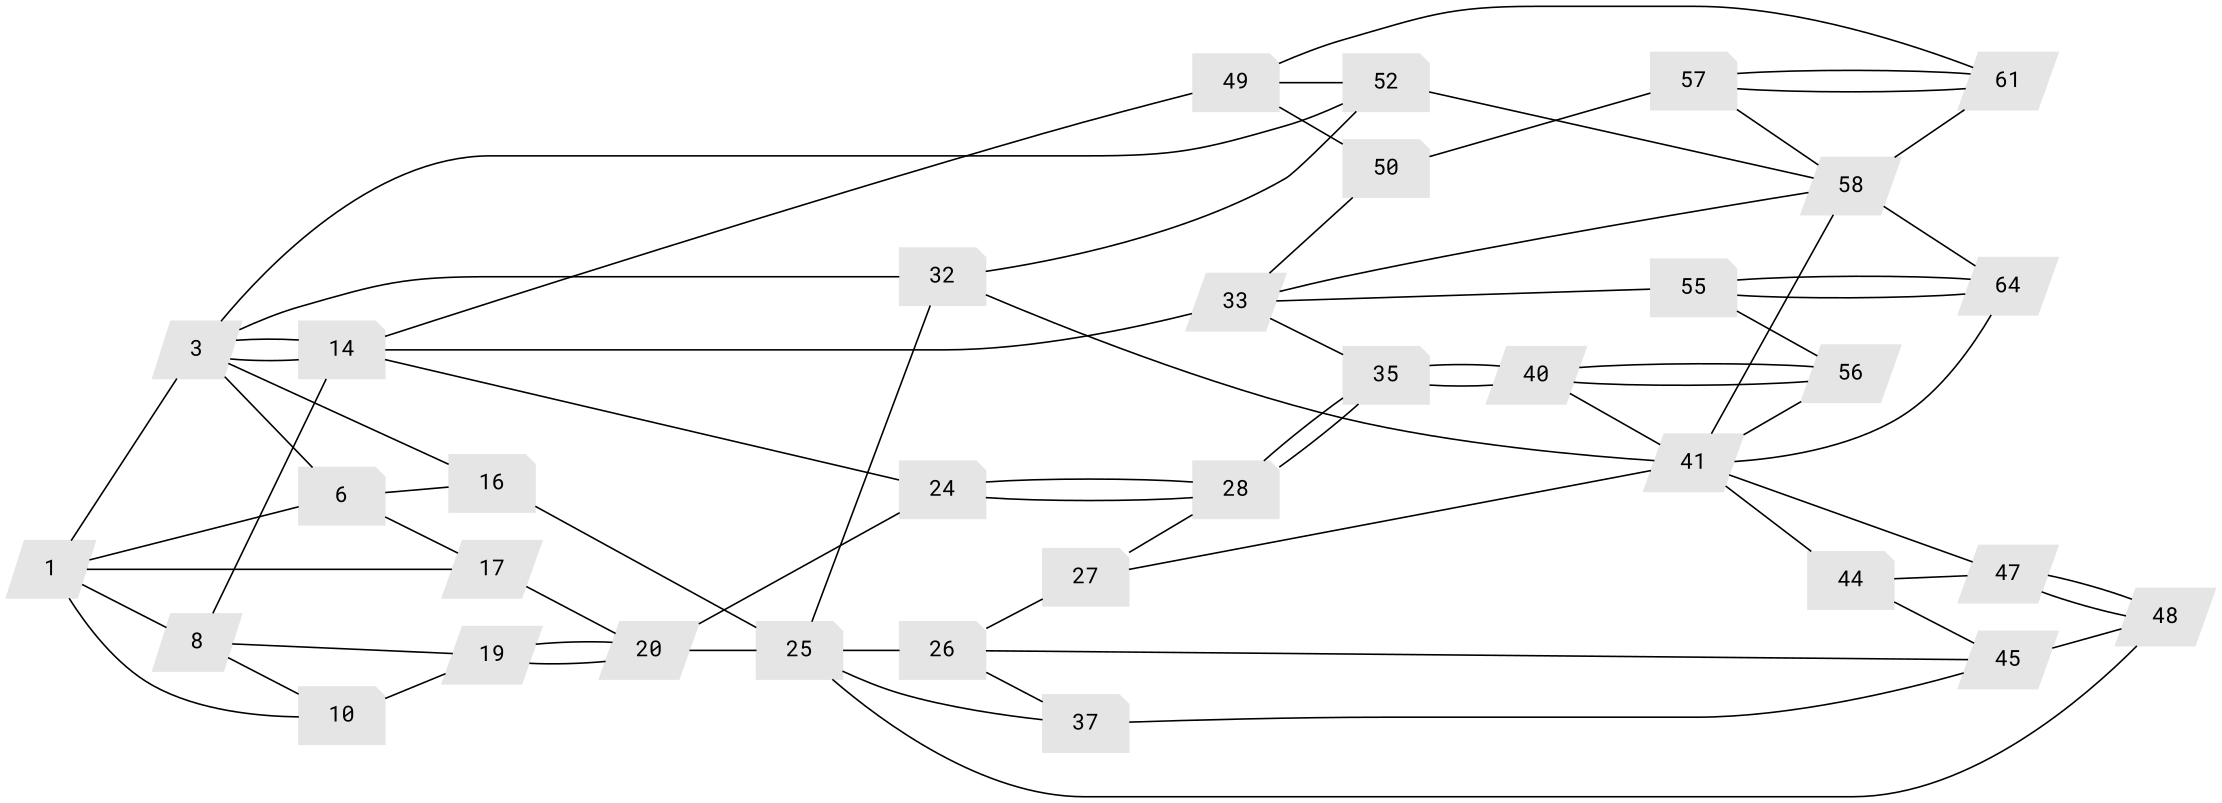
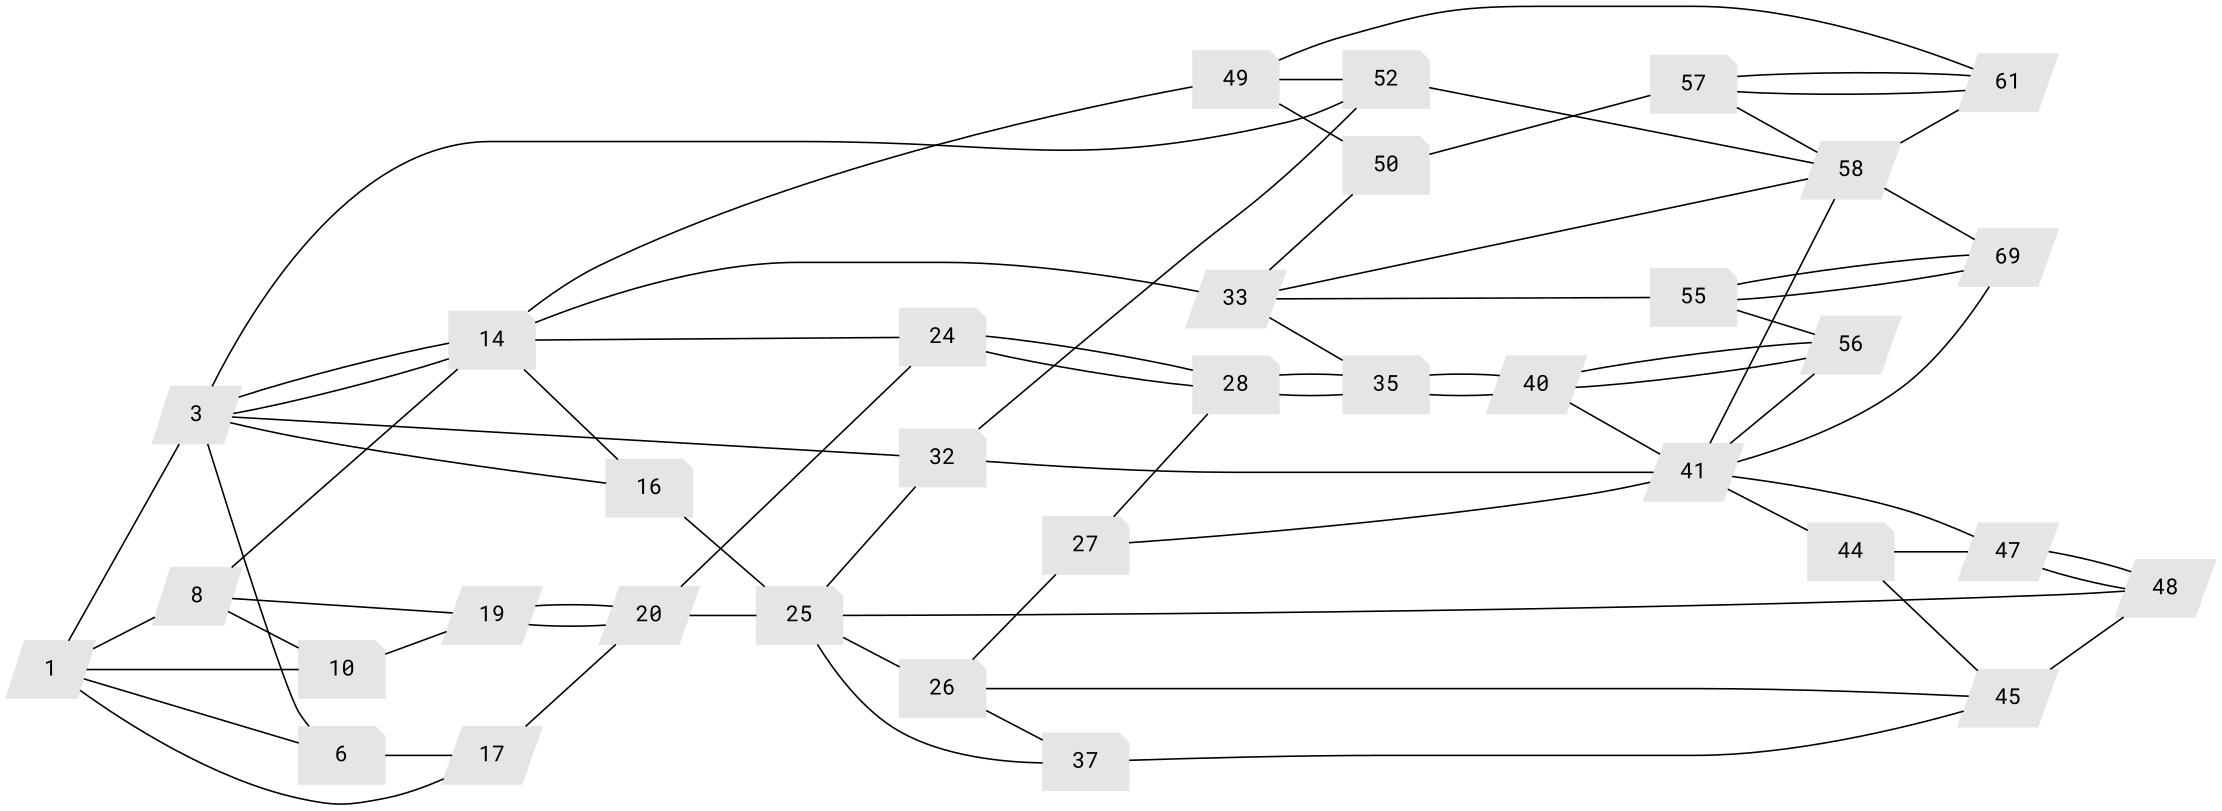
(2008, 286) -> (2008, 258)
(417, 490) -> (571, 415)
